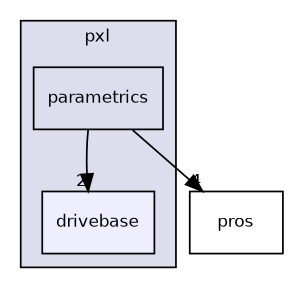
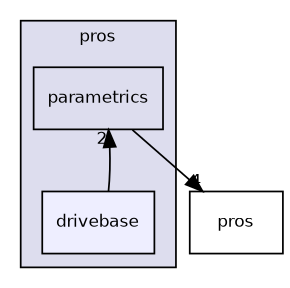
(98, 37) -> (98, 37)
(87, 152) -> (110, 169)
